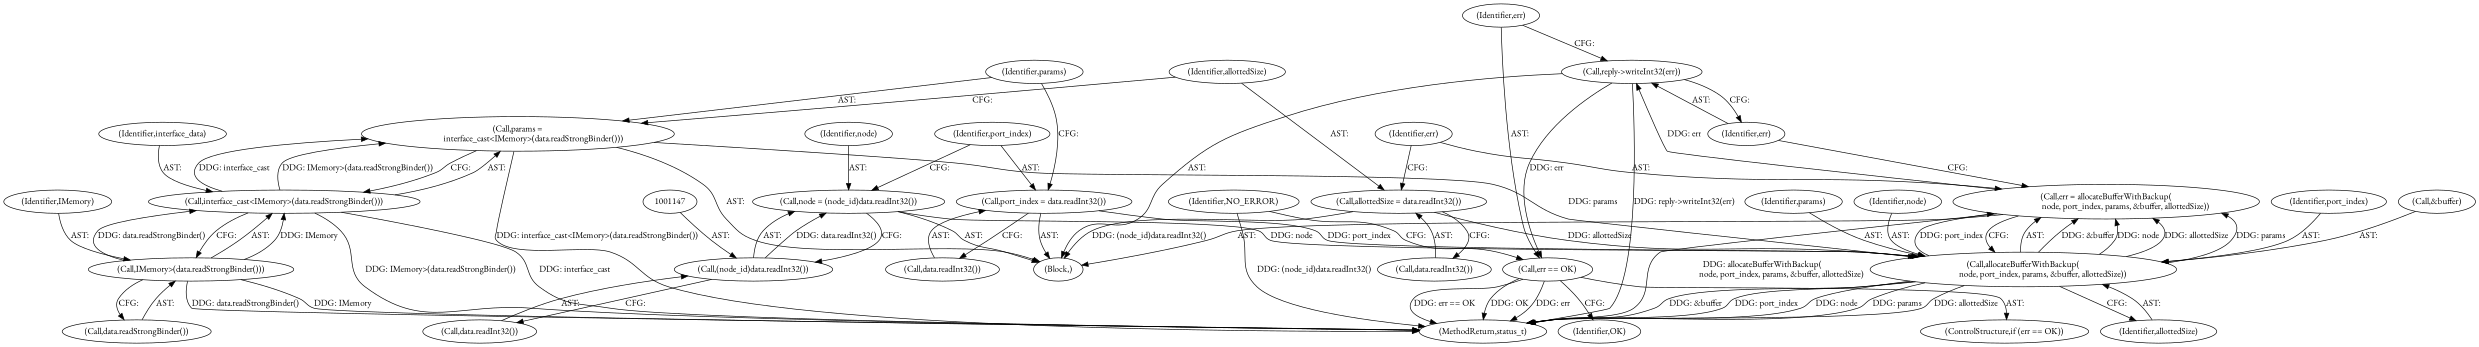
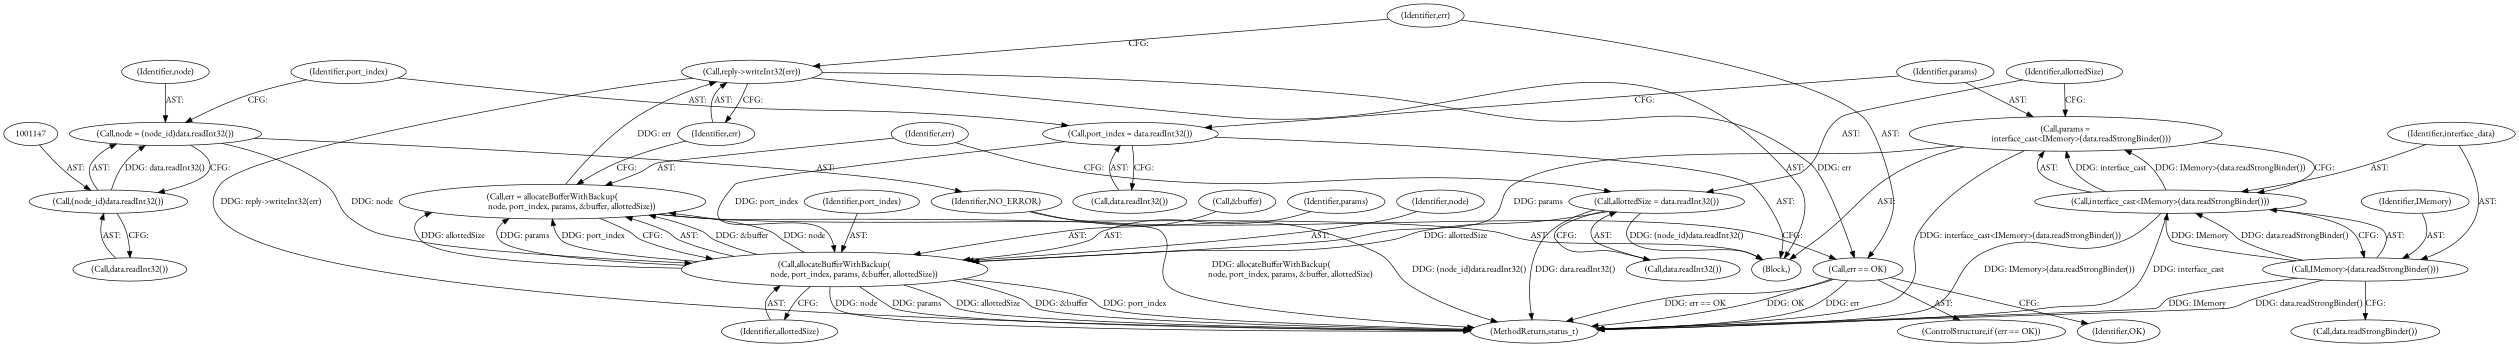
(963, 240) -> (606, 156)
none -> (1539, 246)
(154, 301) -> (2477, 212)
